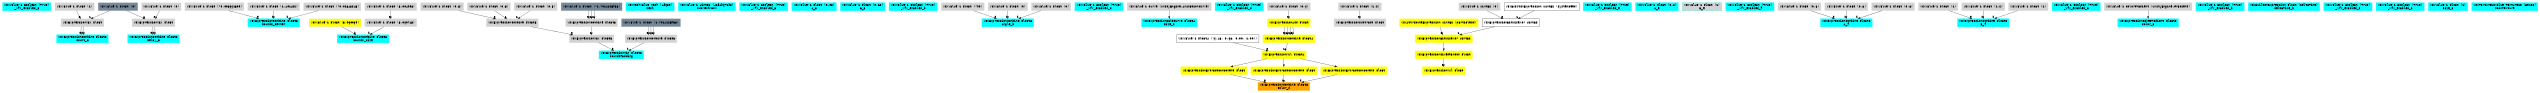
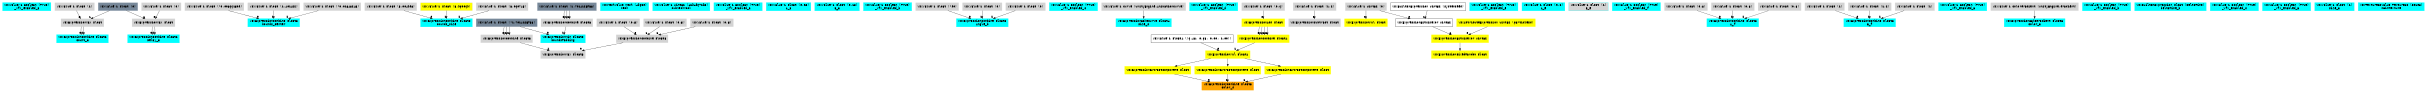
(391, 14) -> (417, 14)
(605, 46) -> (533, 30)
(1444, 62) -> (1366, 14)
